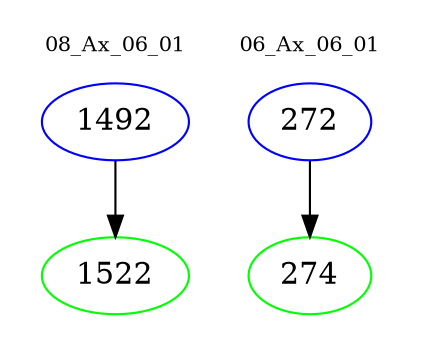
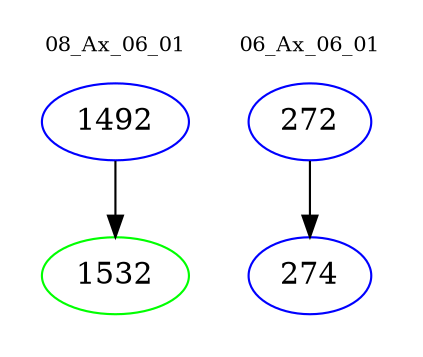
(115, 276) -> (115, 276)
(310, 276) -> (310, 276)
